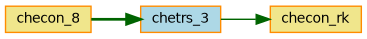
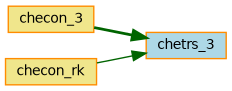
(48, 19) -> (51, 19)
(238, 19) -> (115, 59)
